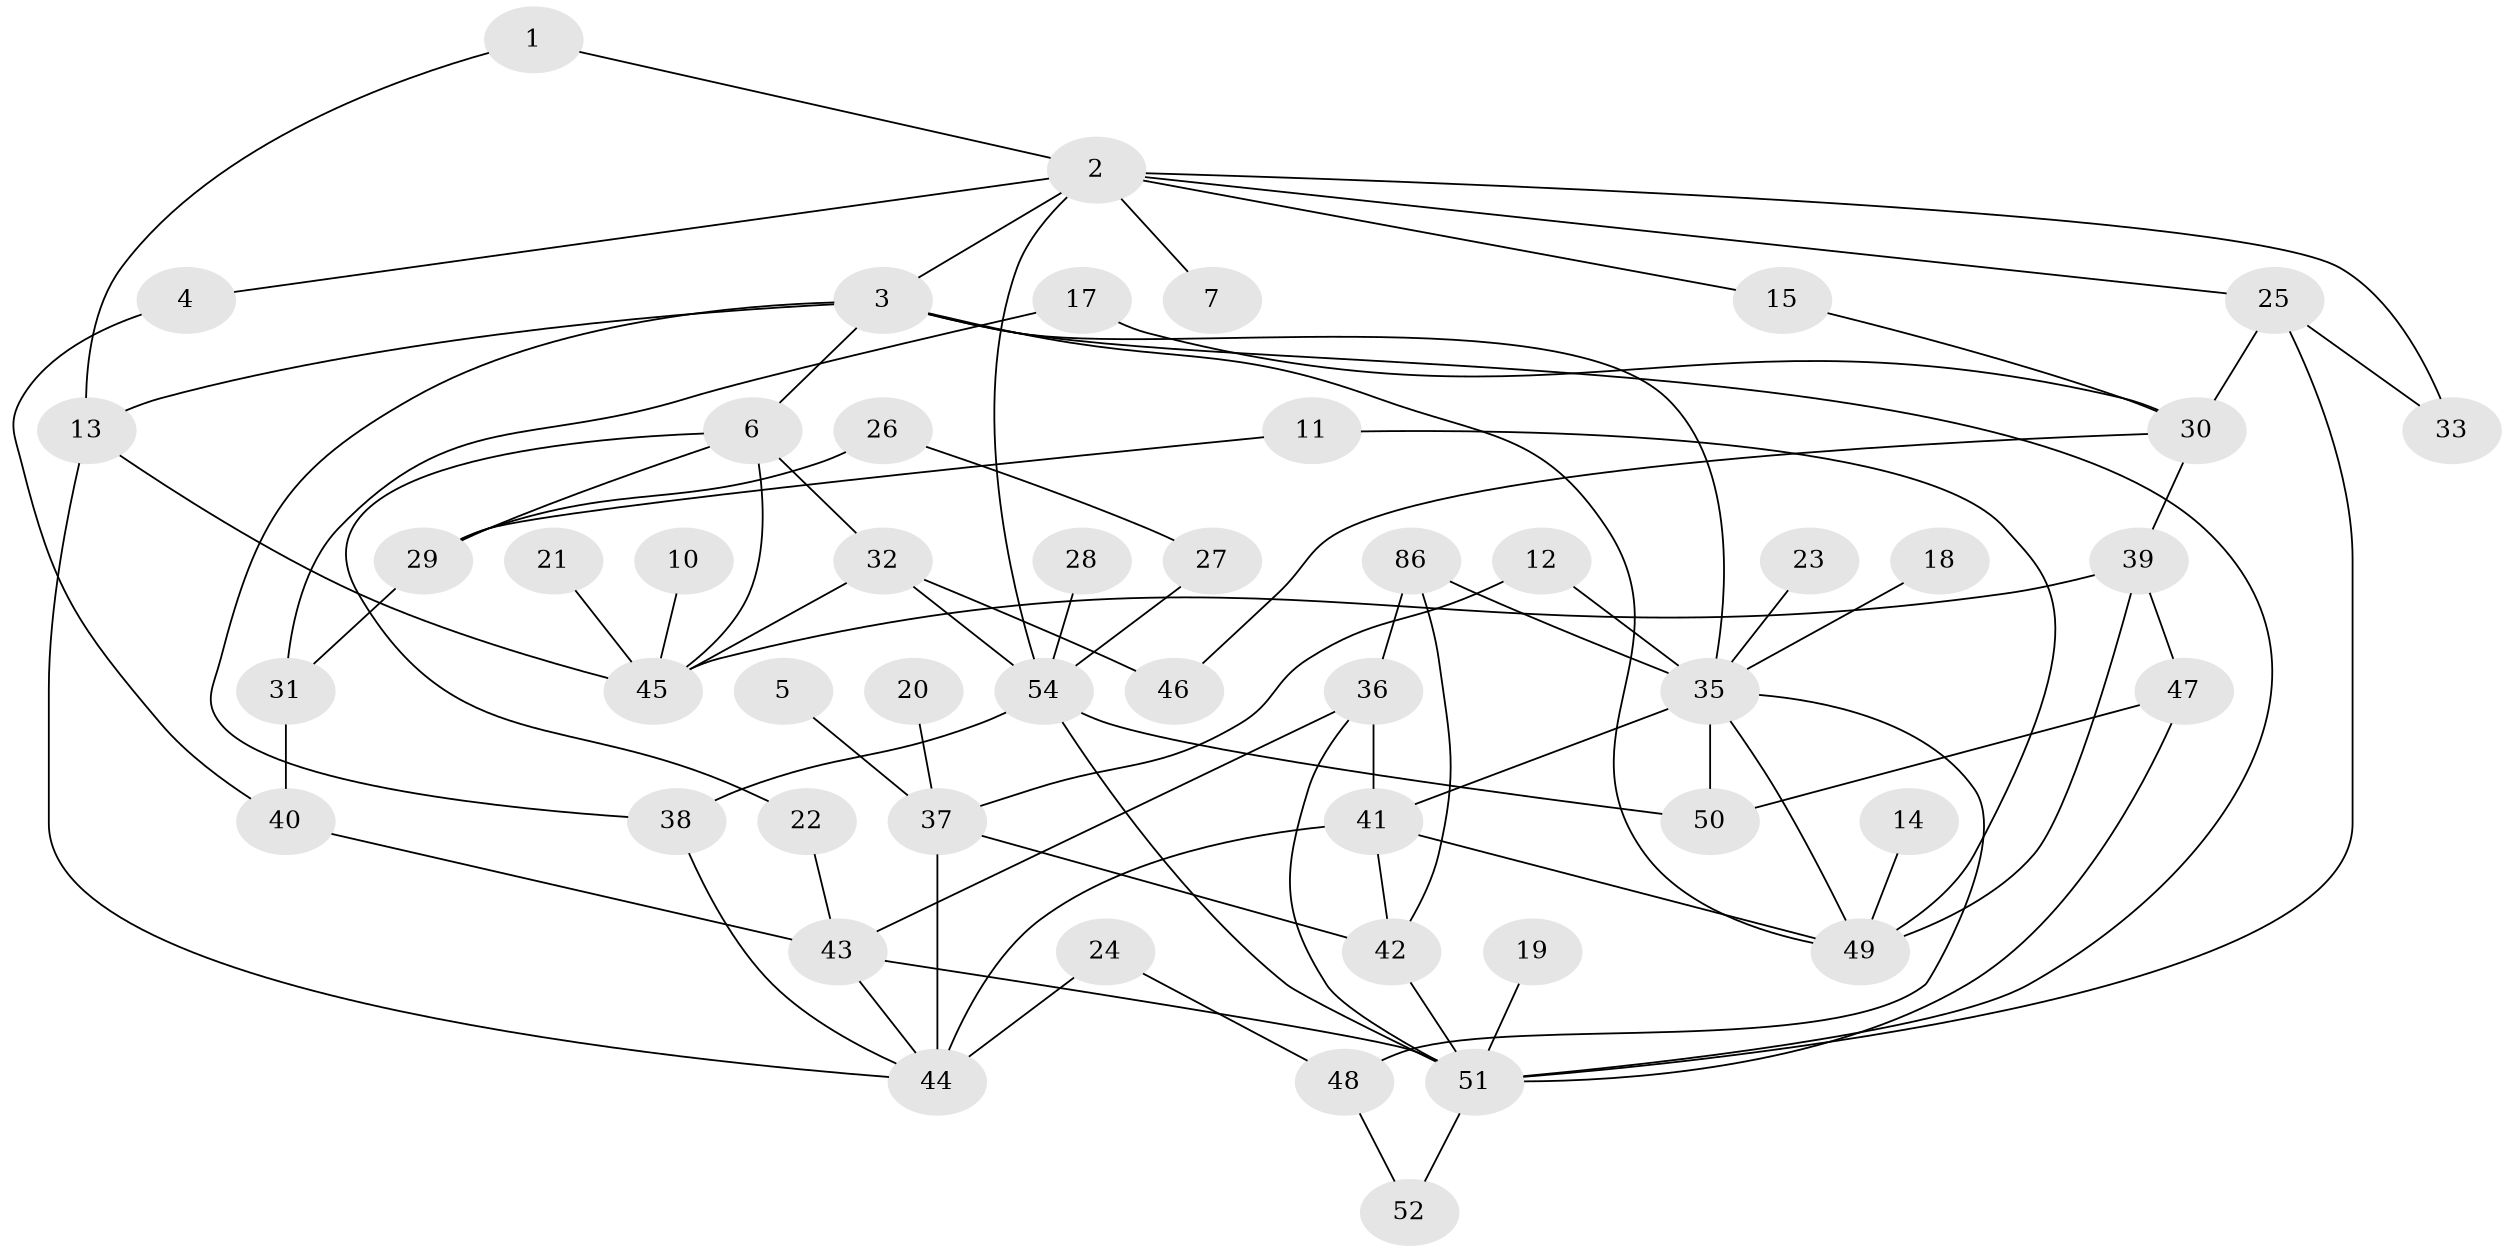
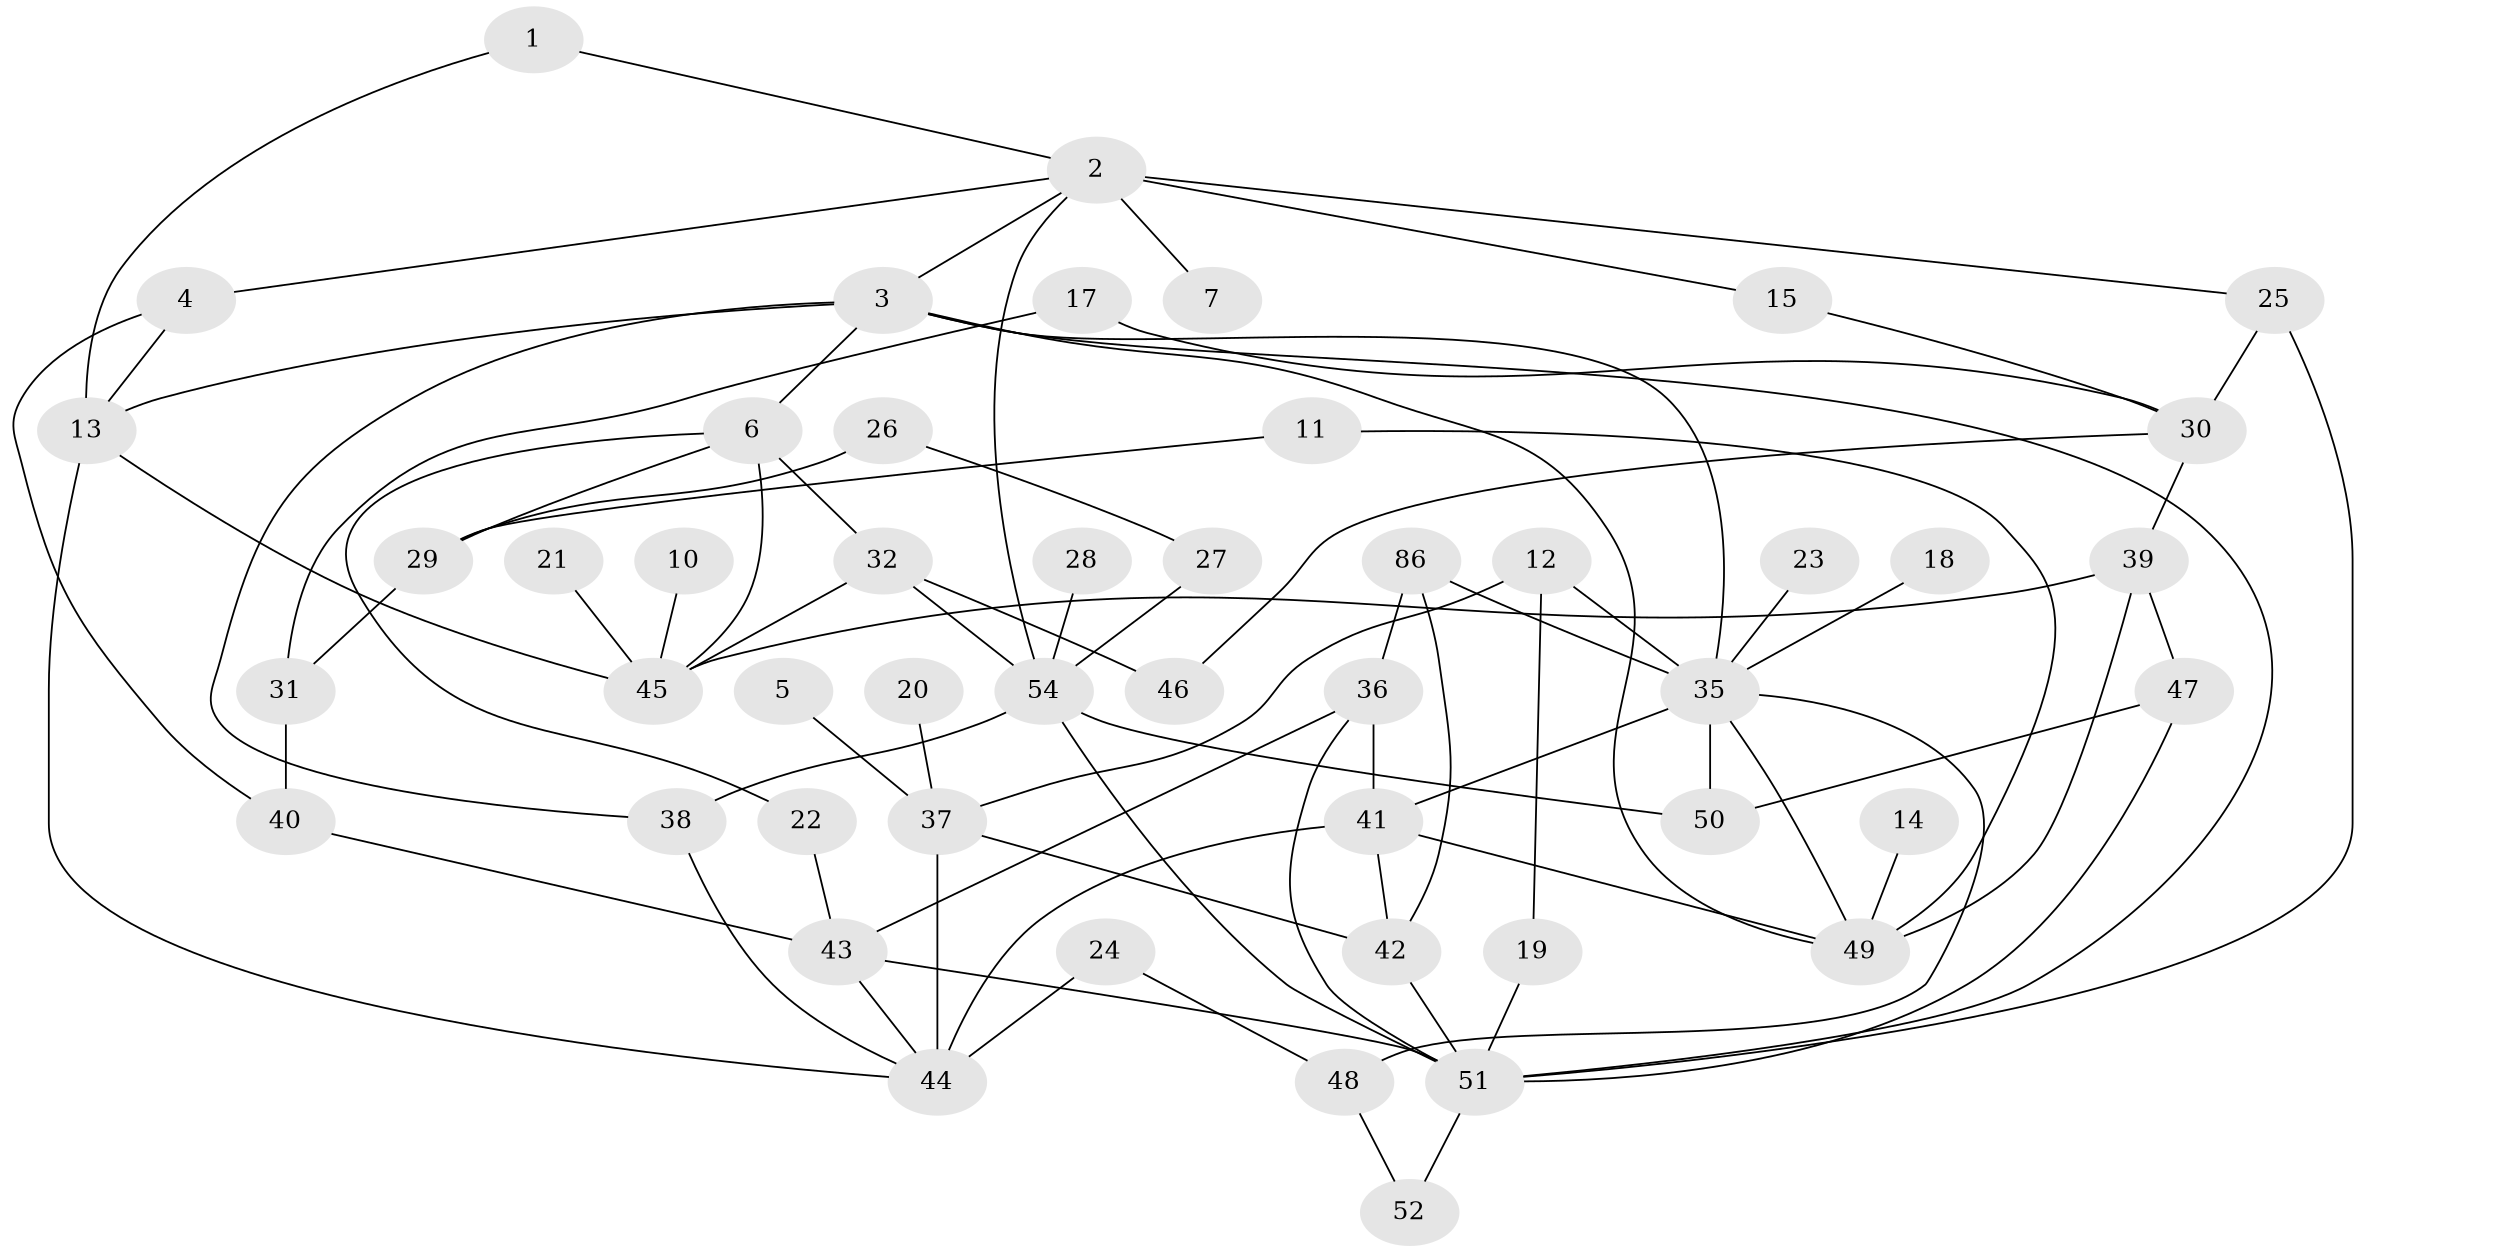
none -> (137, 366)
(2452, 431) -> none
none -> (1538, 740)
